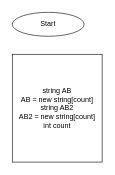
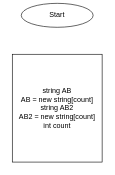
(48, 24) -> (57, 15)
